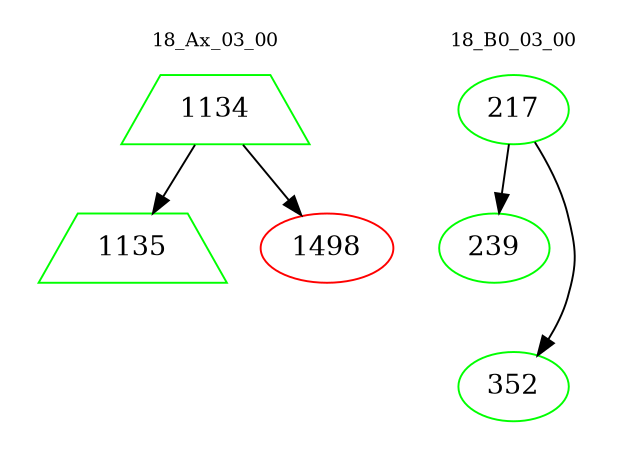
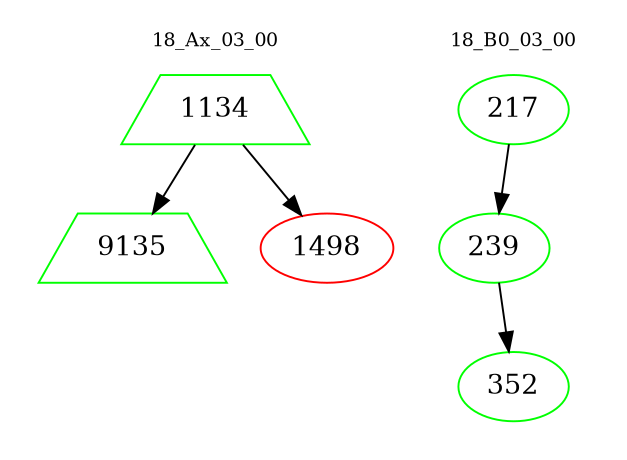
(573, 239) -> (503, 307)
(133, 248) -> (133, 248)
